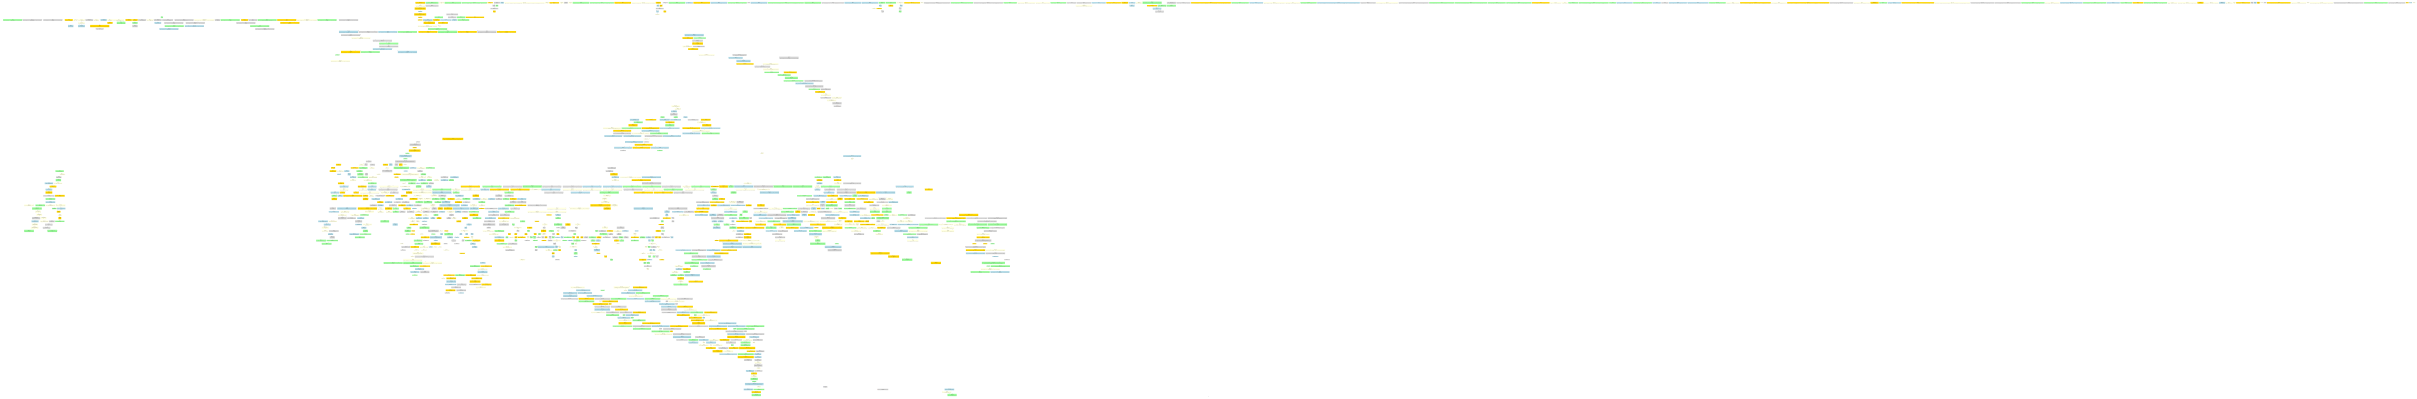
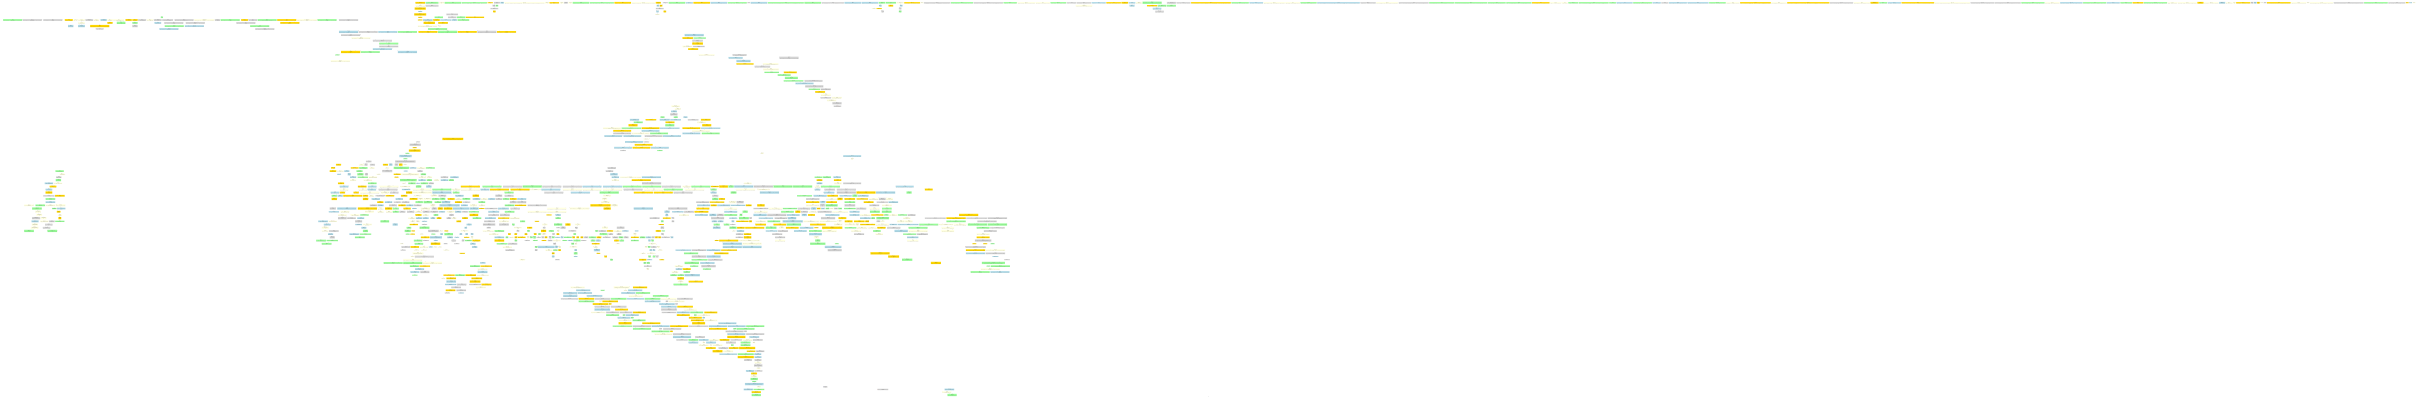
(614, 174) -> (614, 174)
